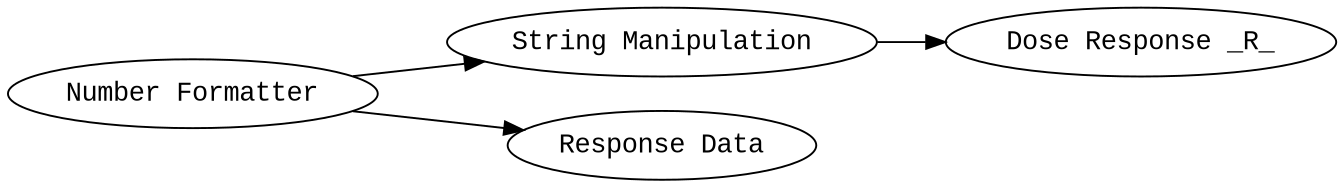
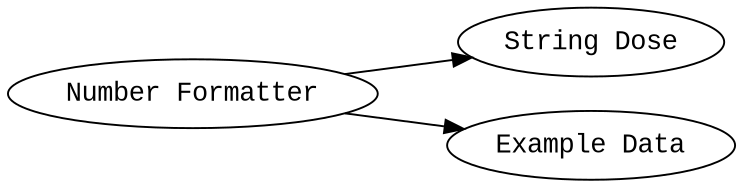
(662, 42) -> (591, 42)
(1141, 42) -> none
(662, 145) -> (591, 145)
